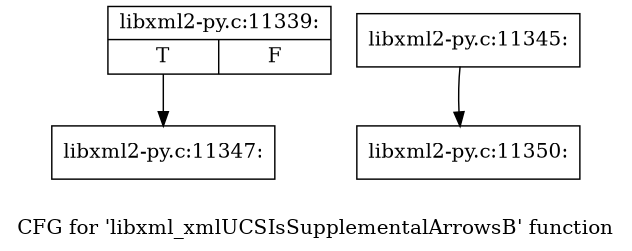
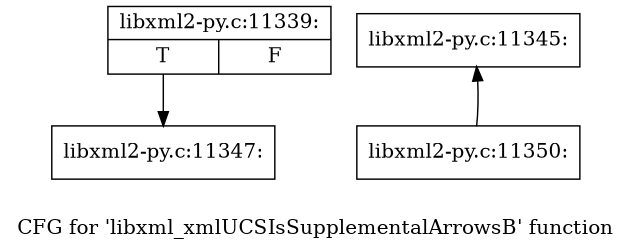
(459, 89) -> (478, 104)
